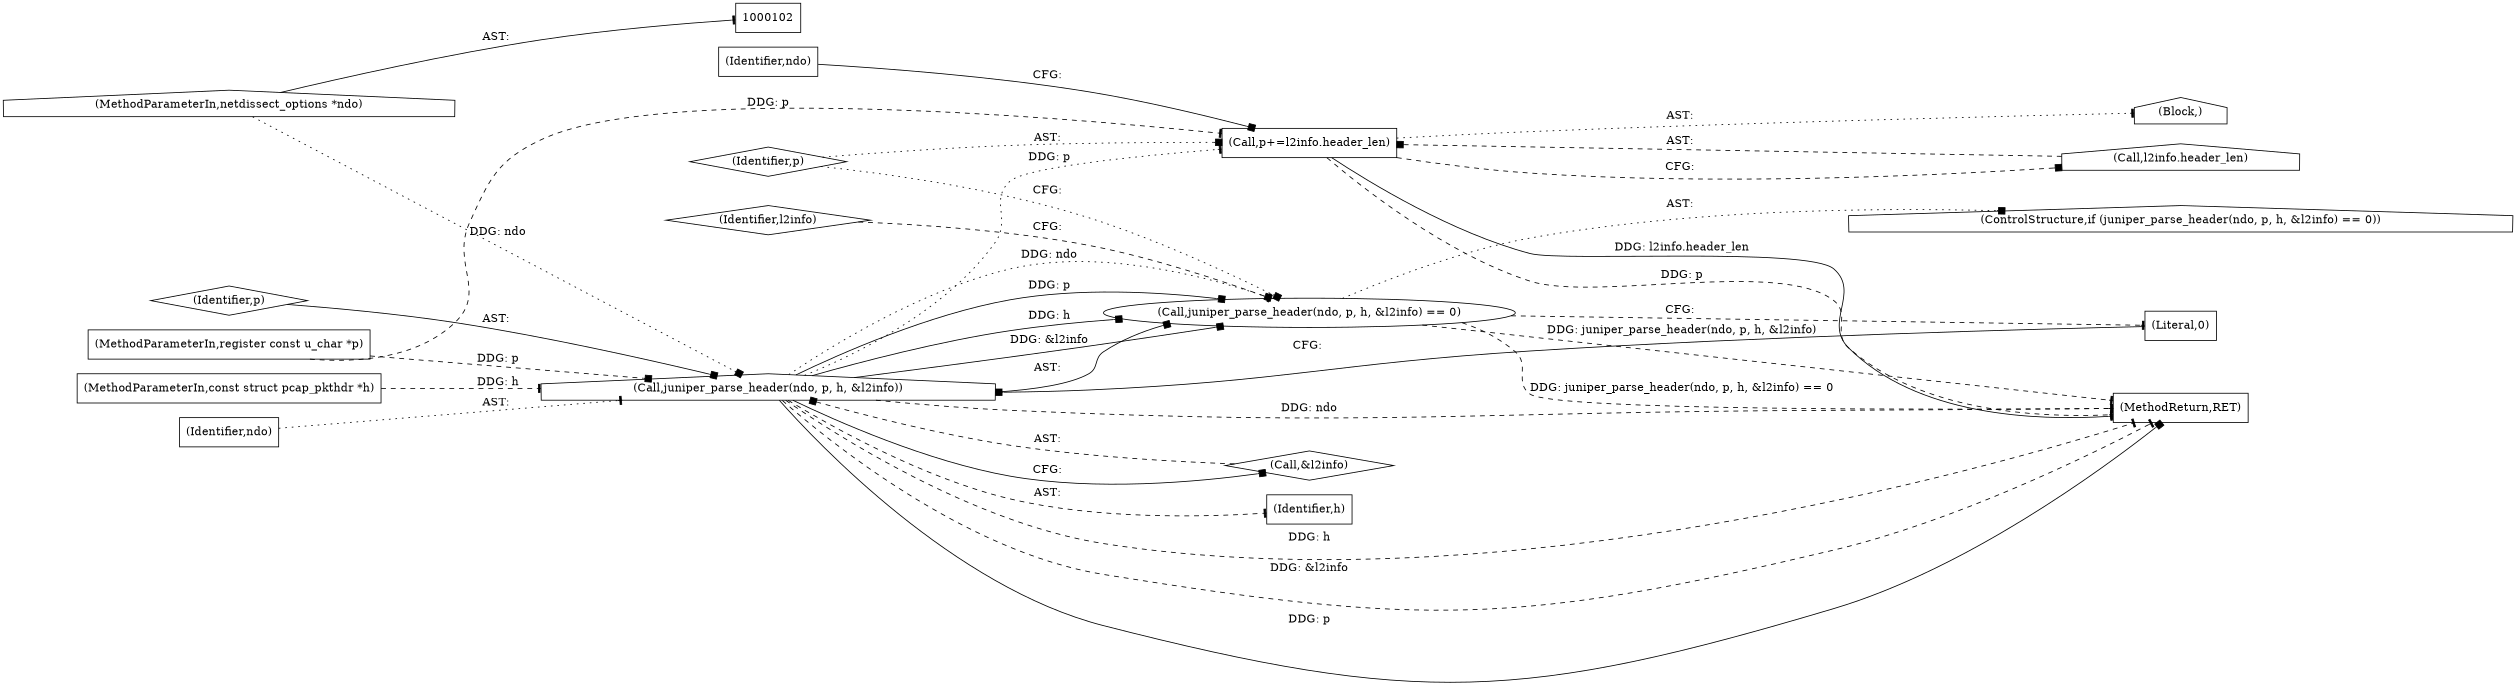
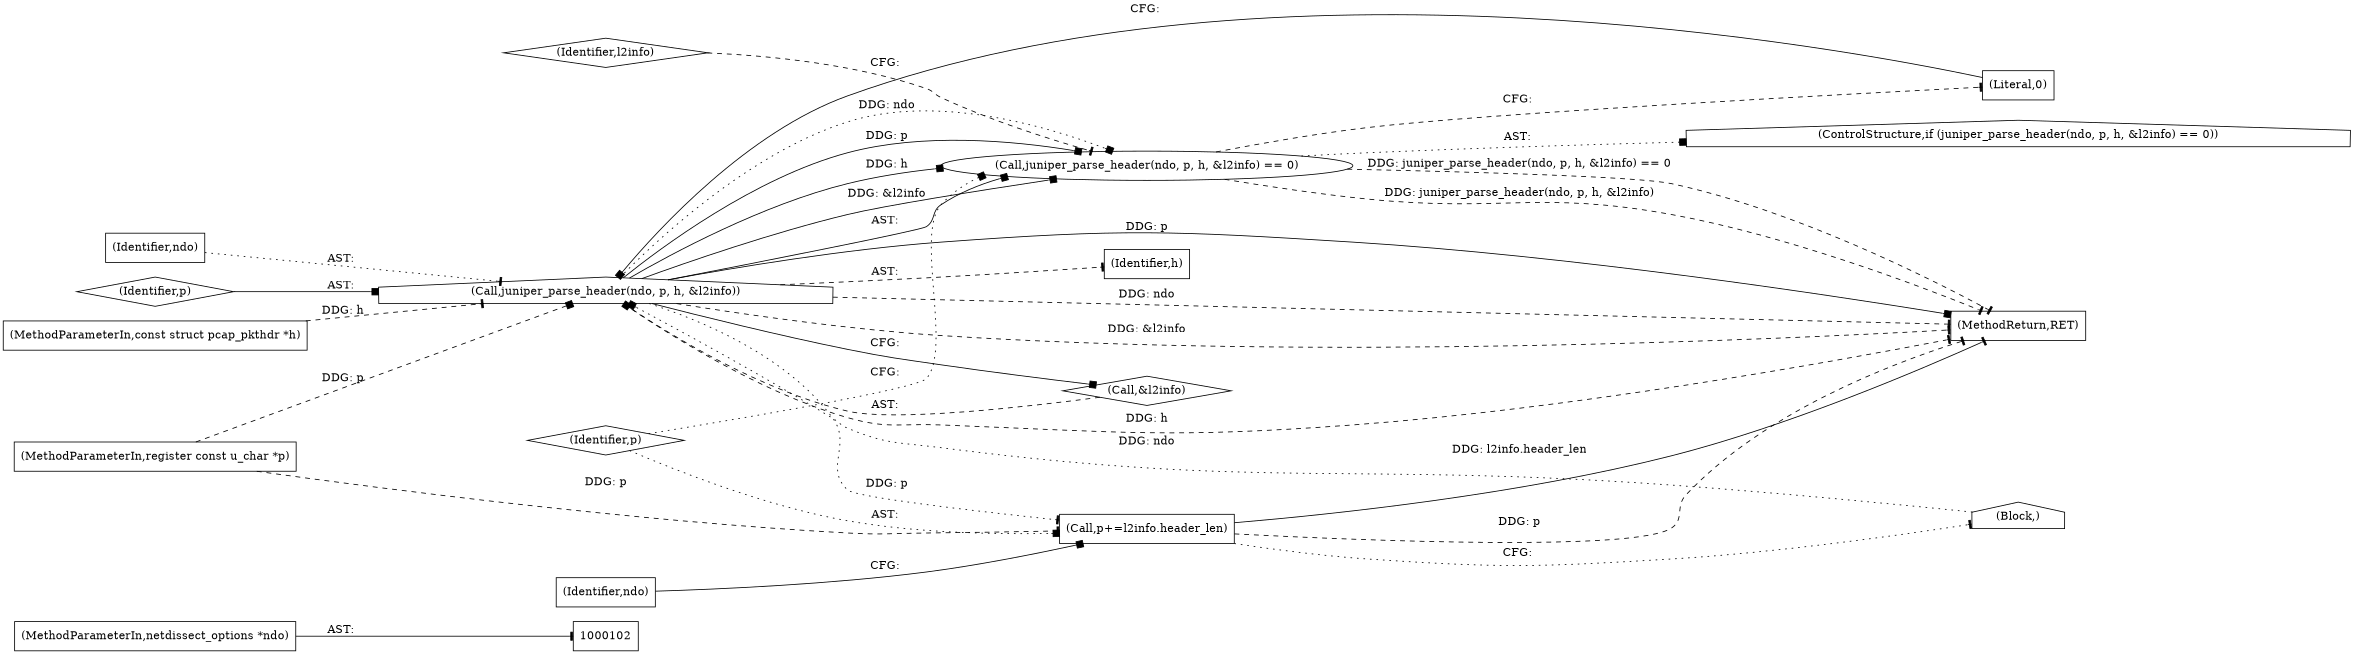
(229, 105) -> (155, 636)
(1682, 116) -> (1519, 553)
(2181, 158) -> none
(494, 244) -> (1287, 473)
